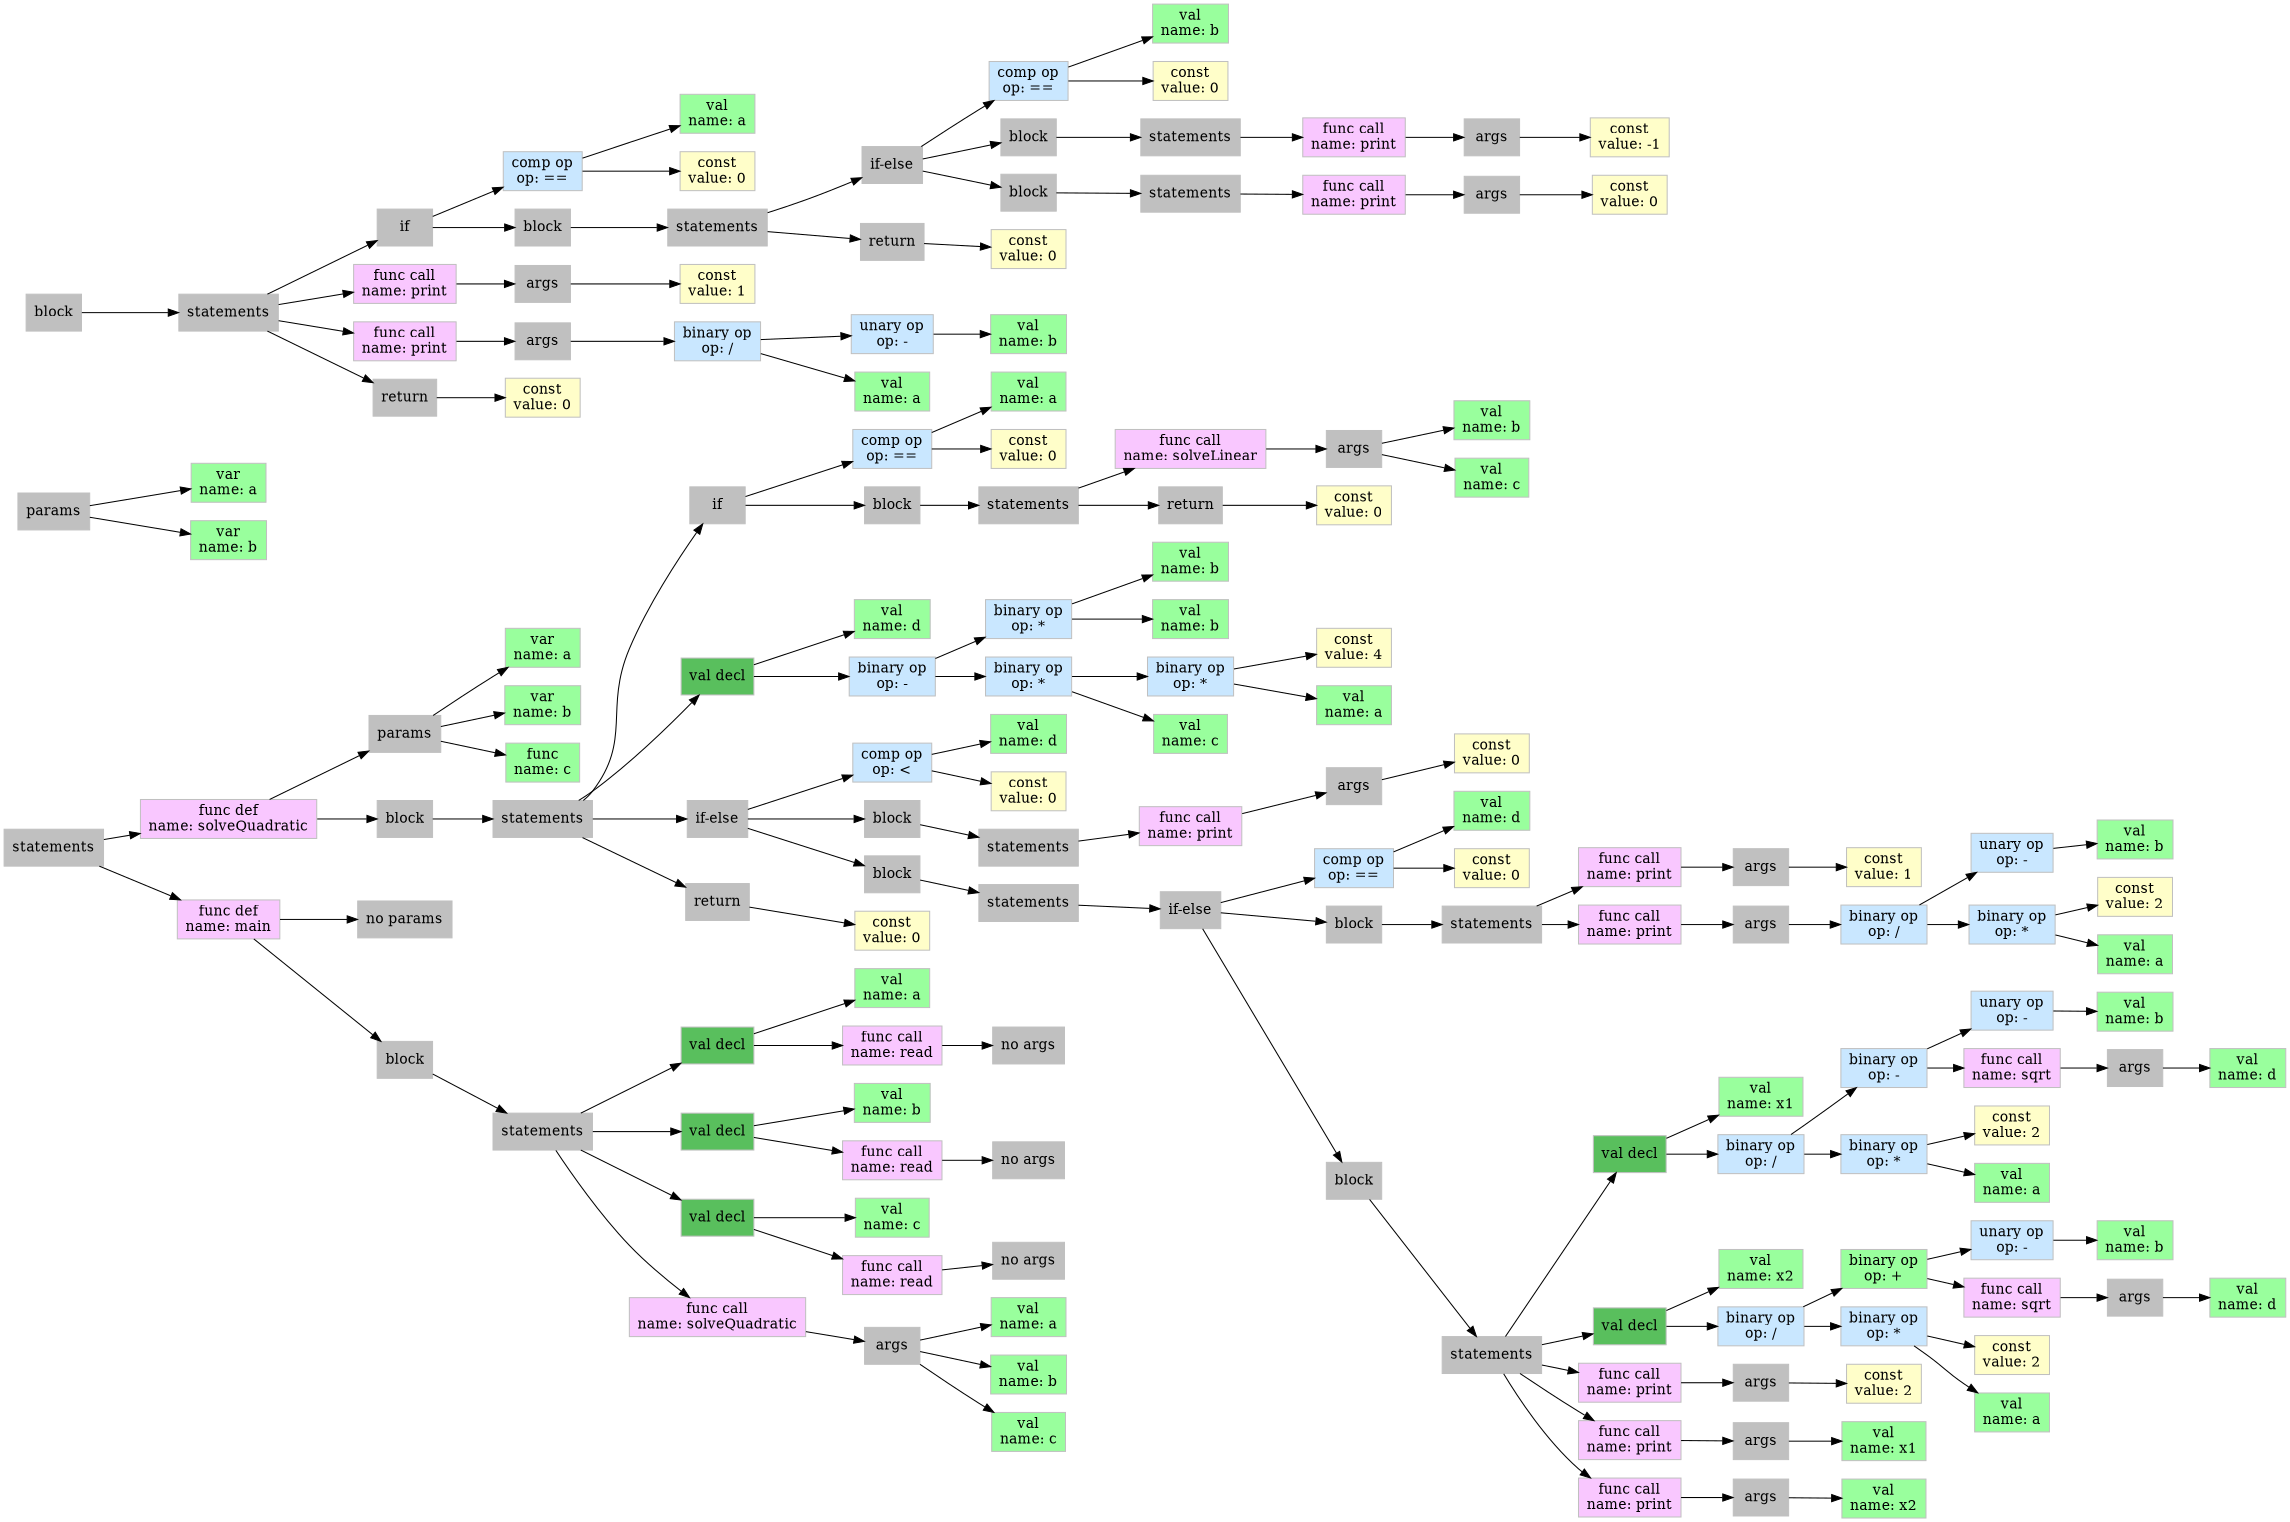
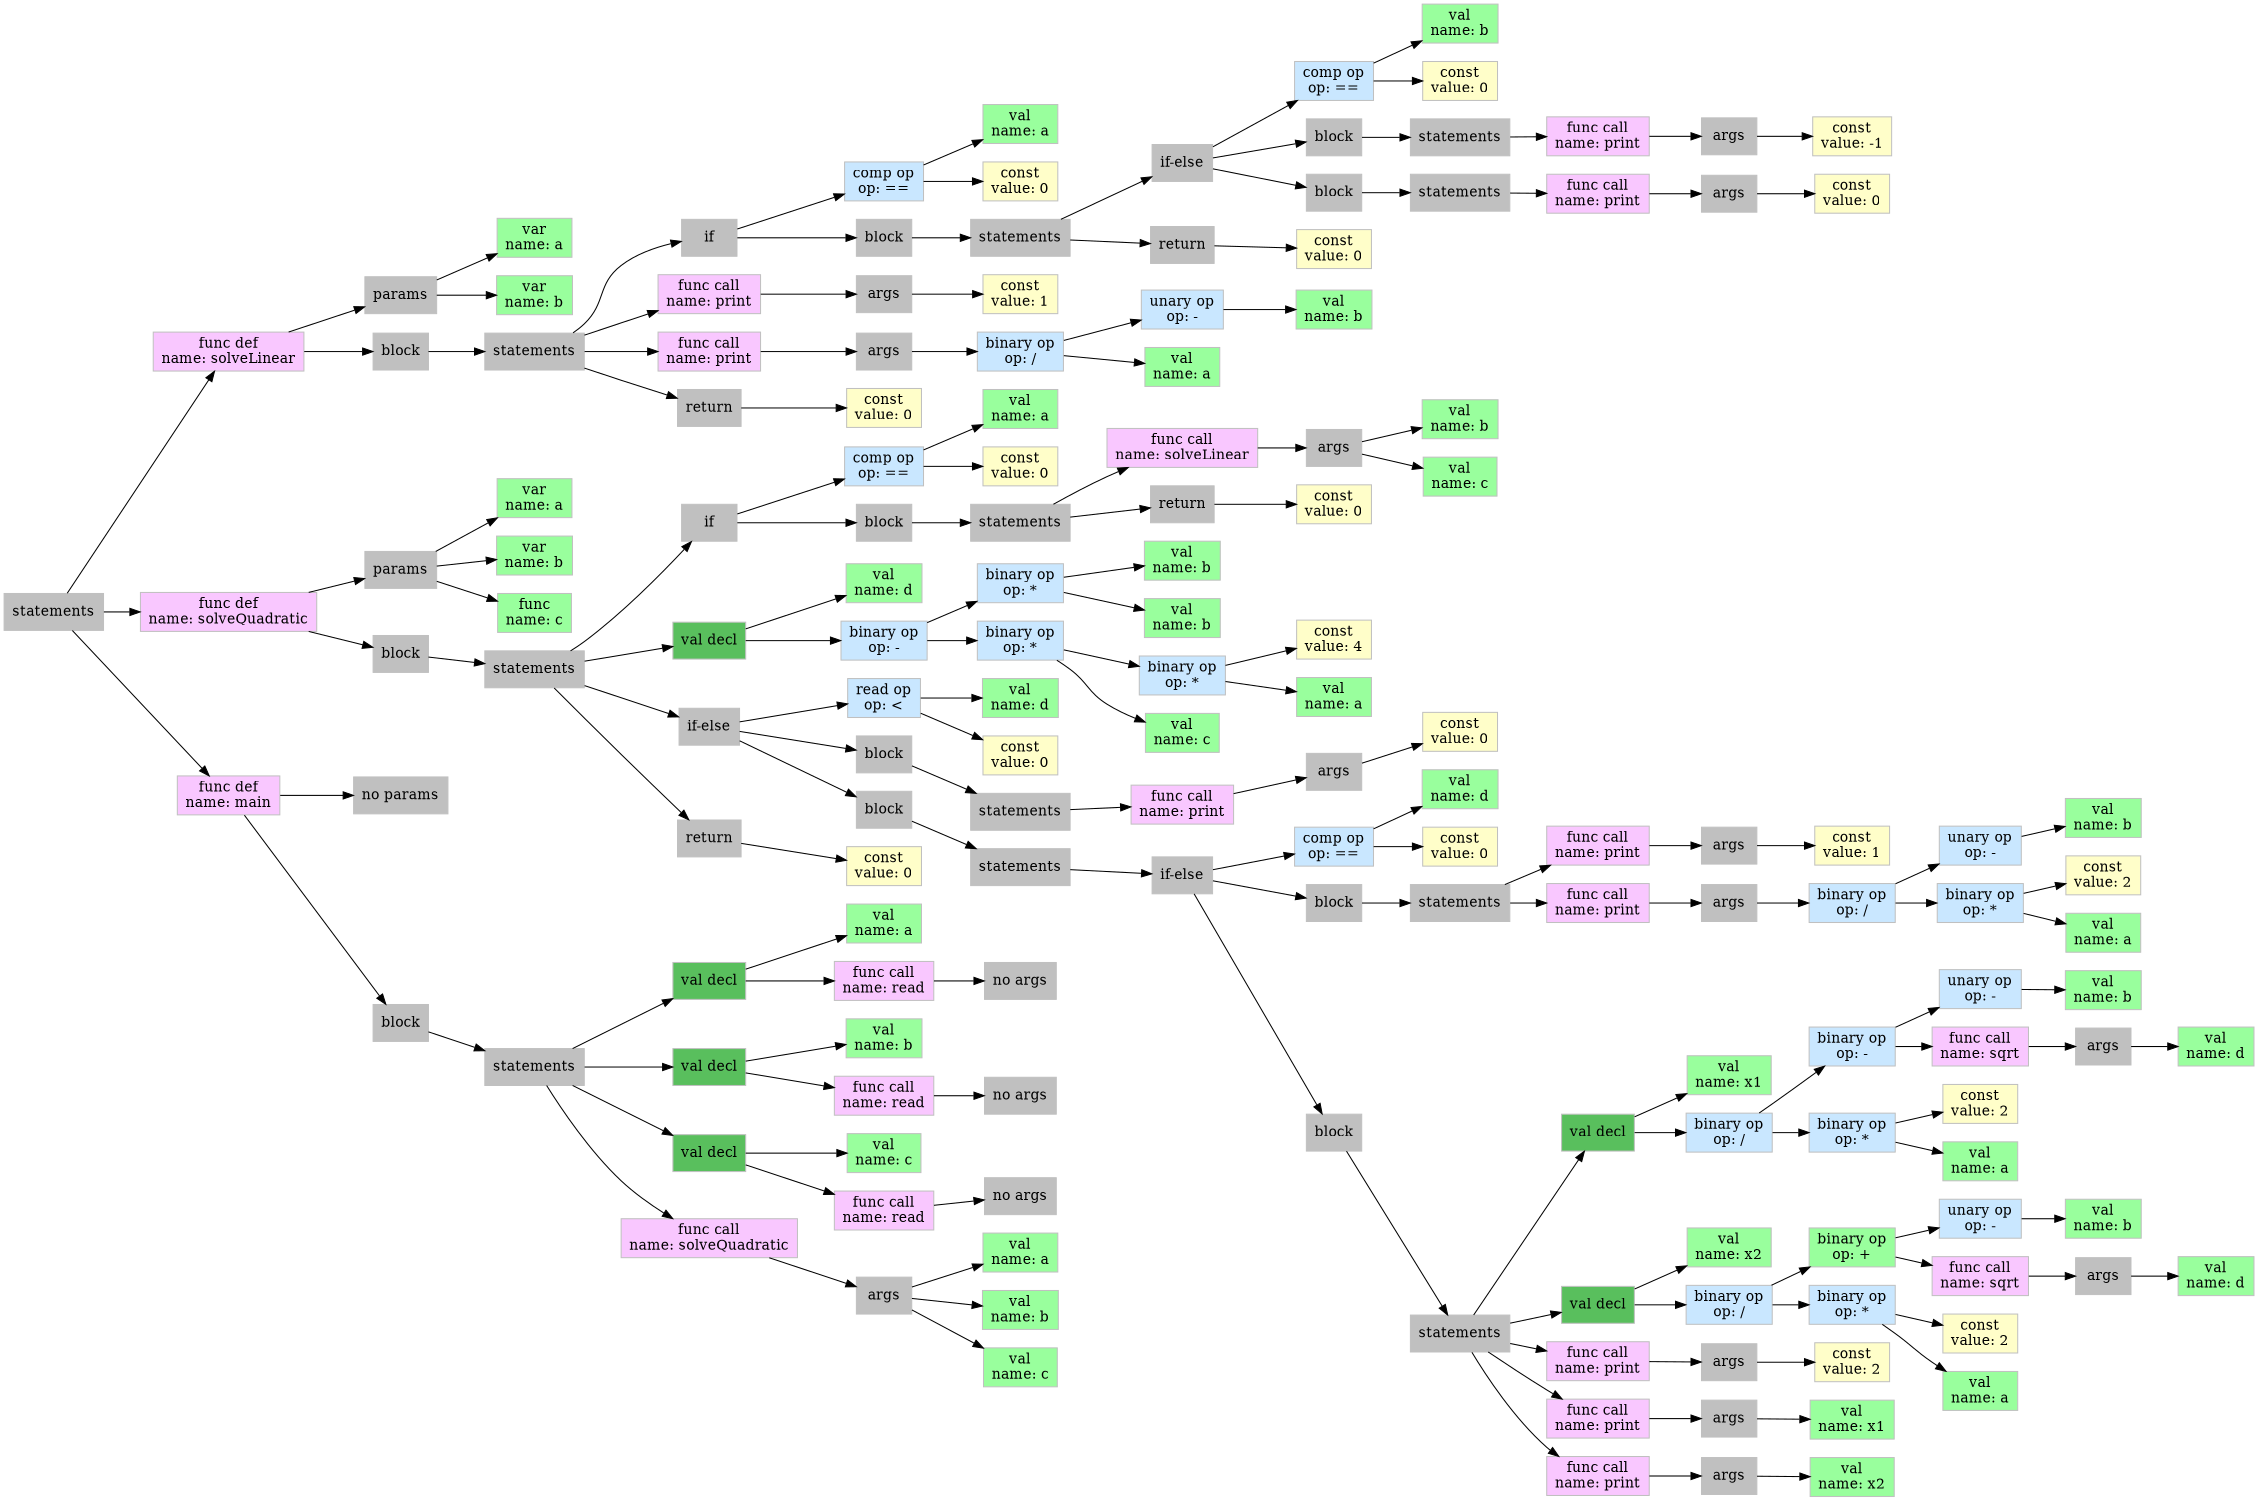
none -> (229, 352)
(892, 763) -> (884, 698)
